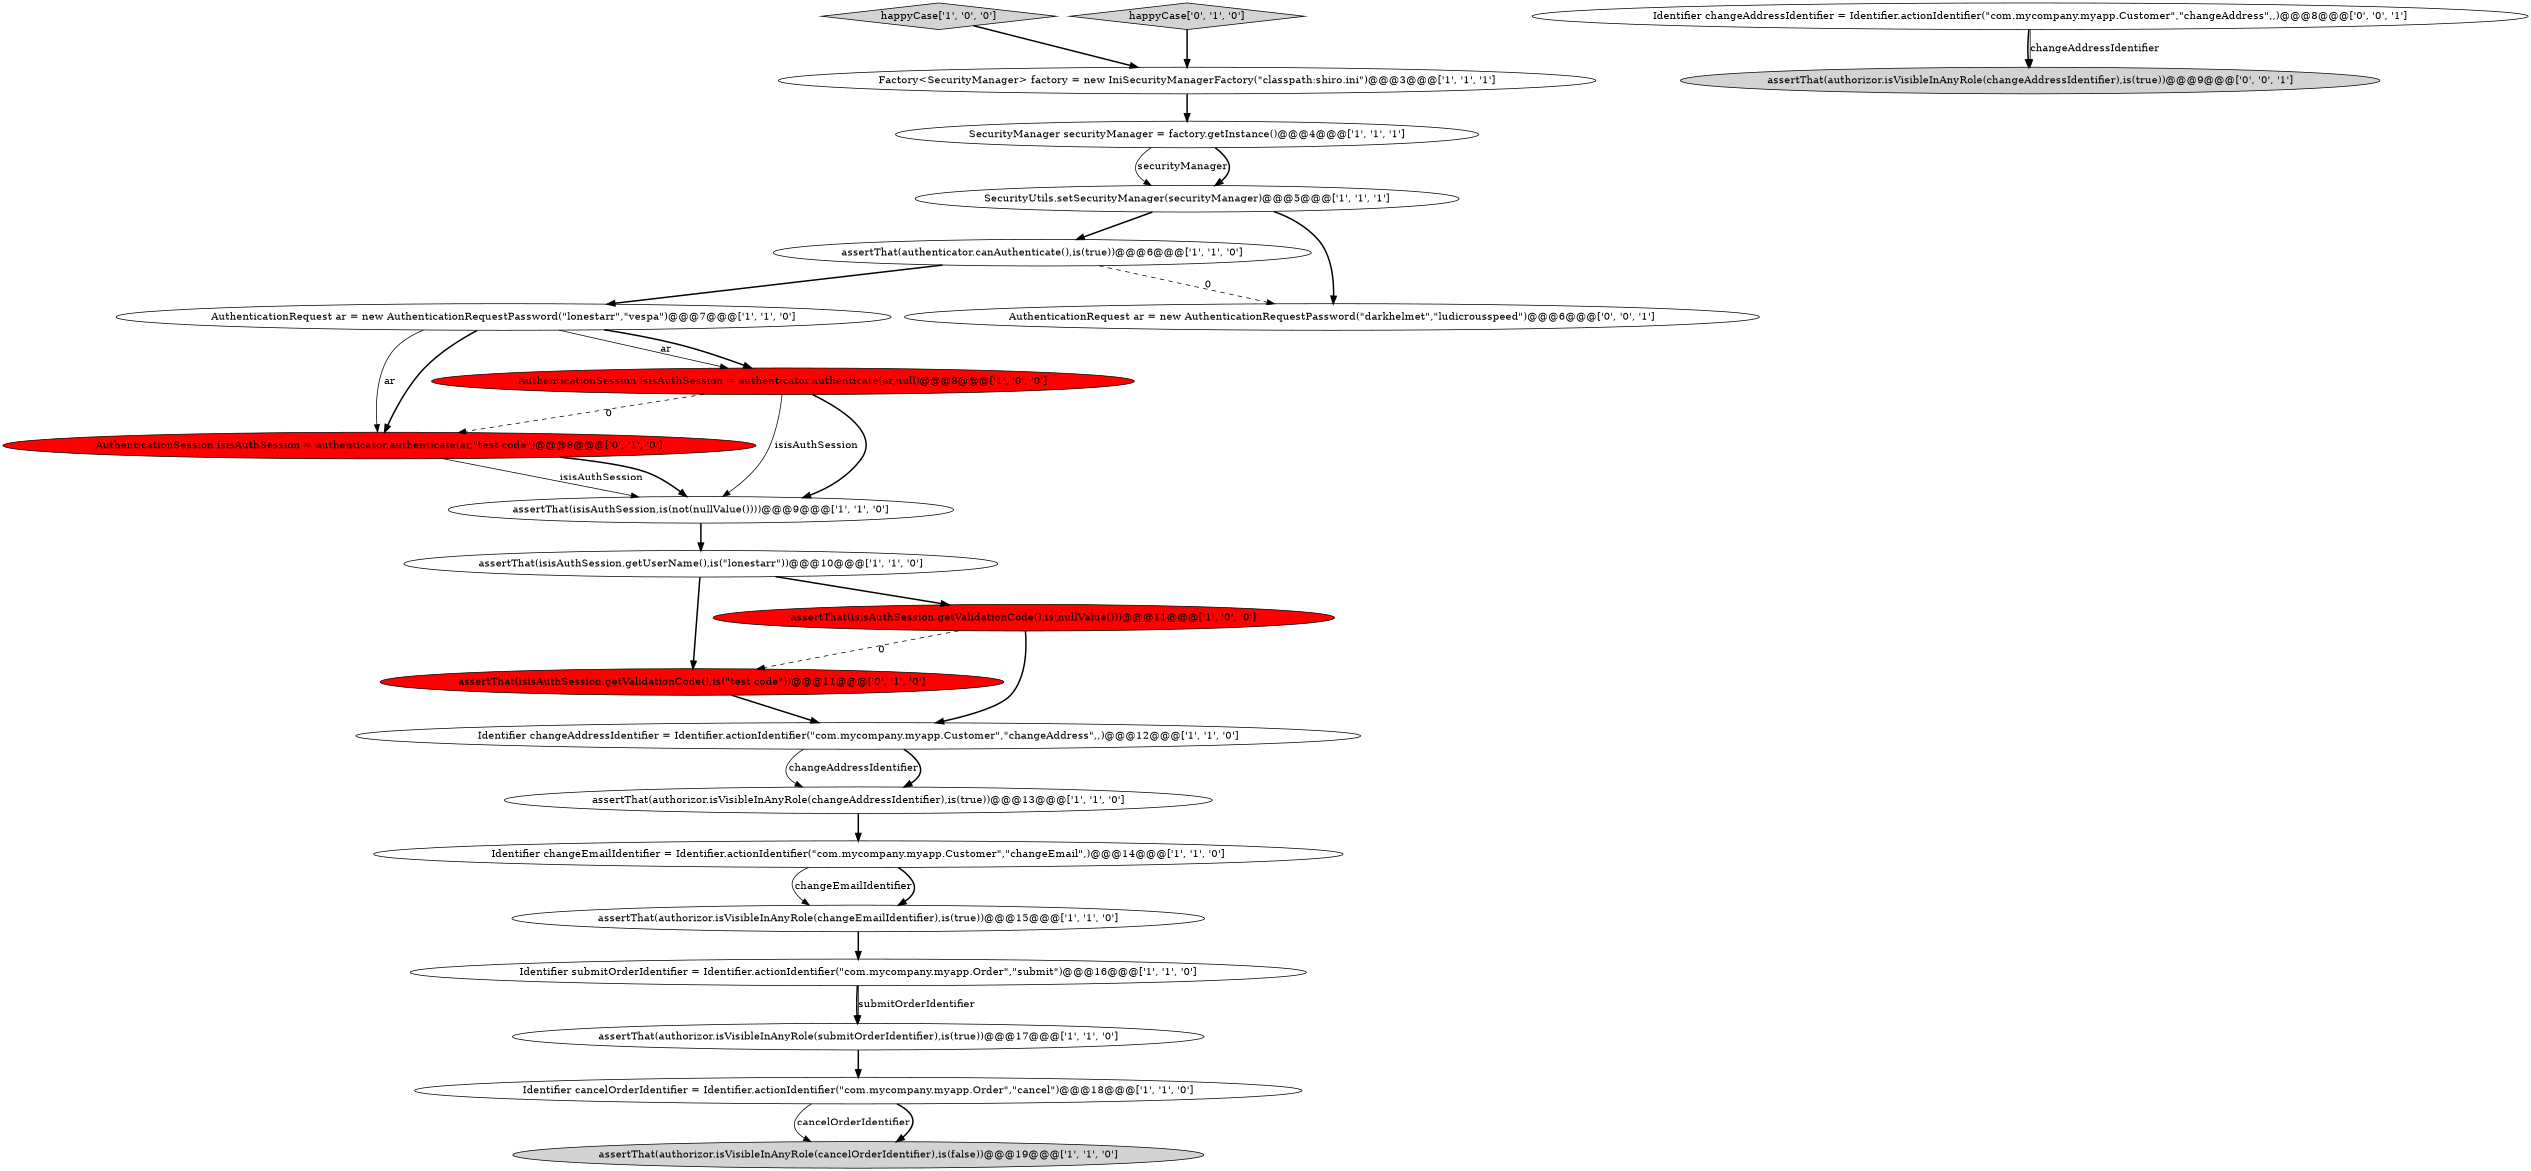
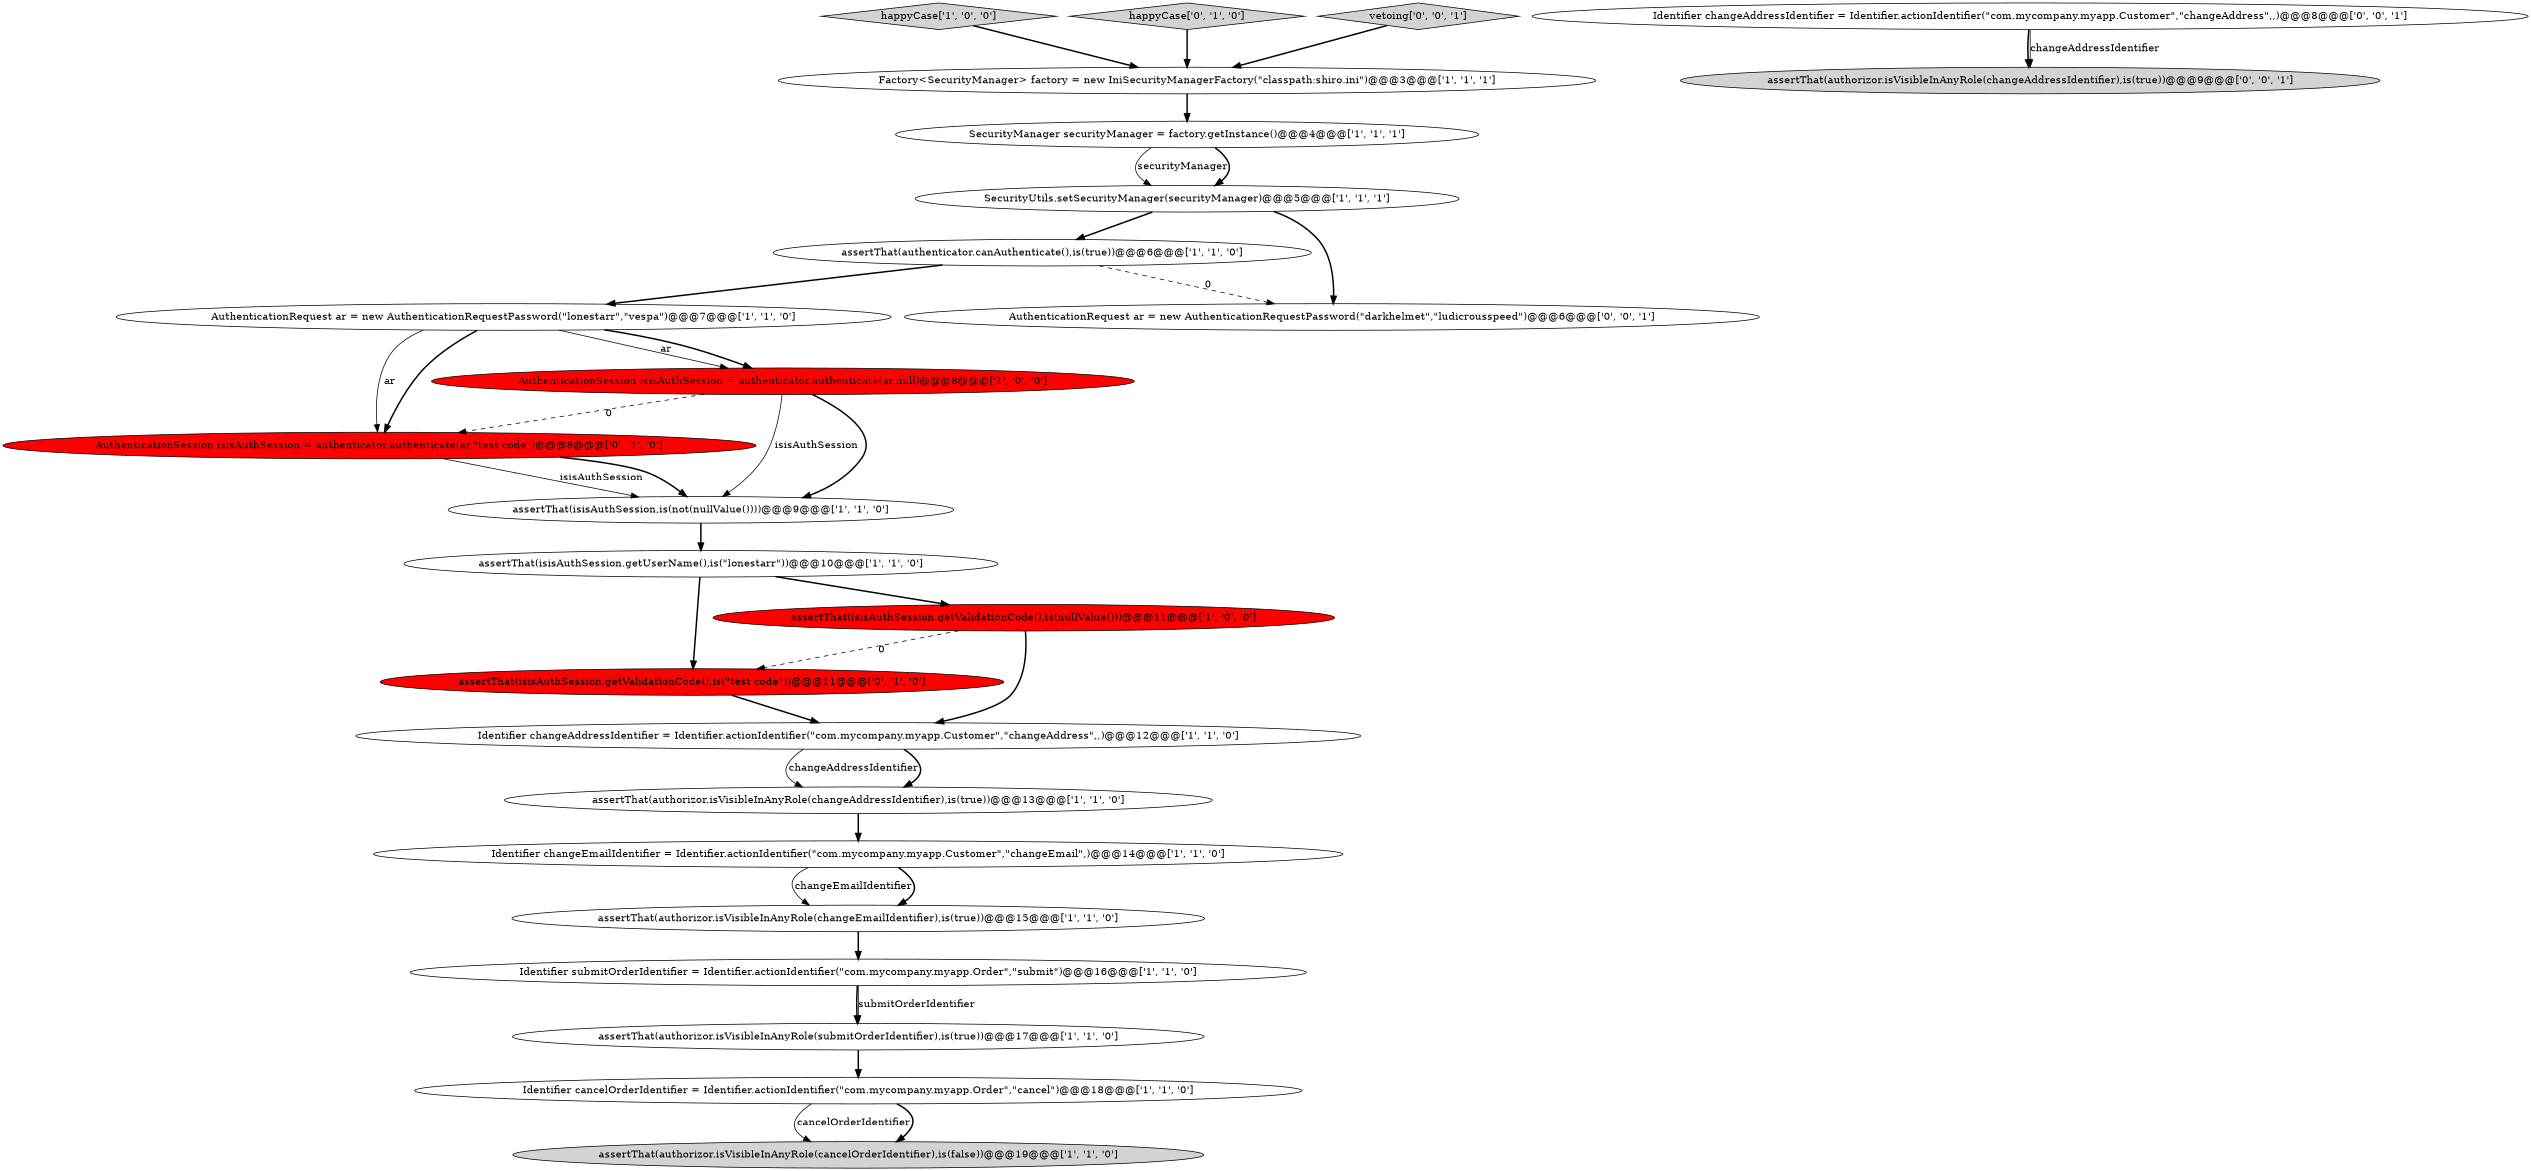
none -> (1418, 16)
